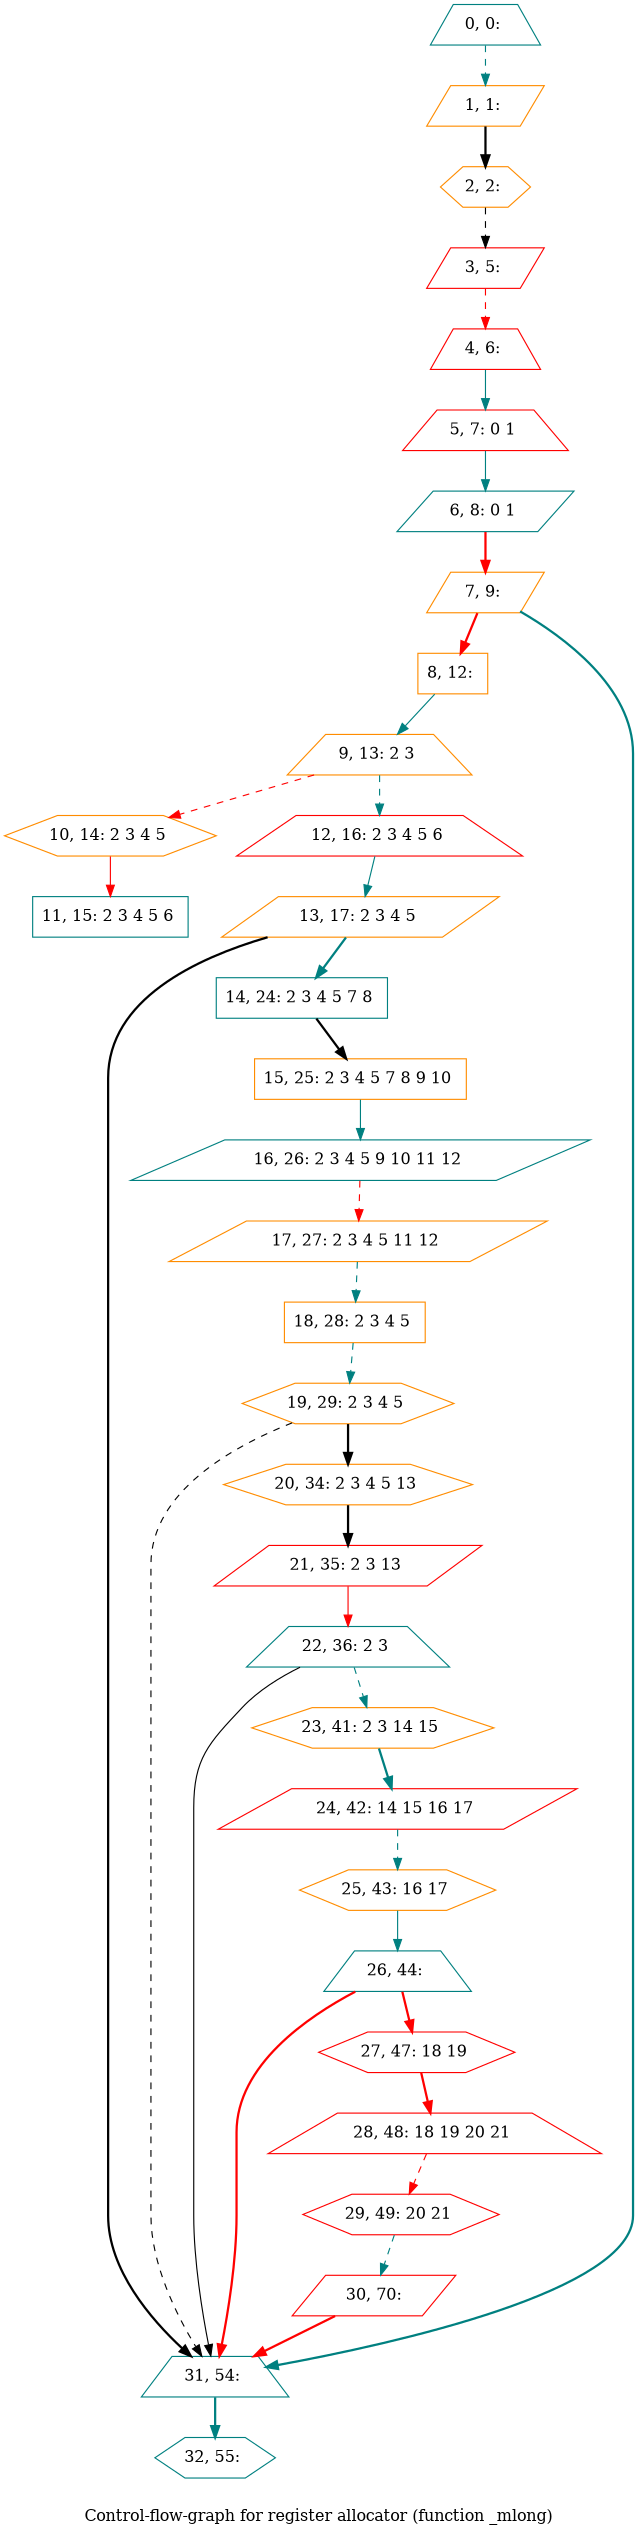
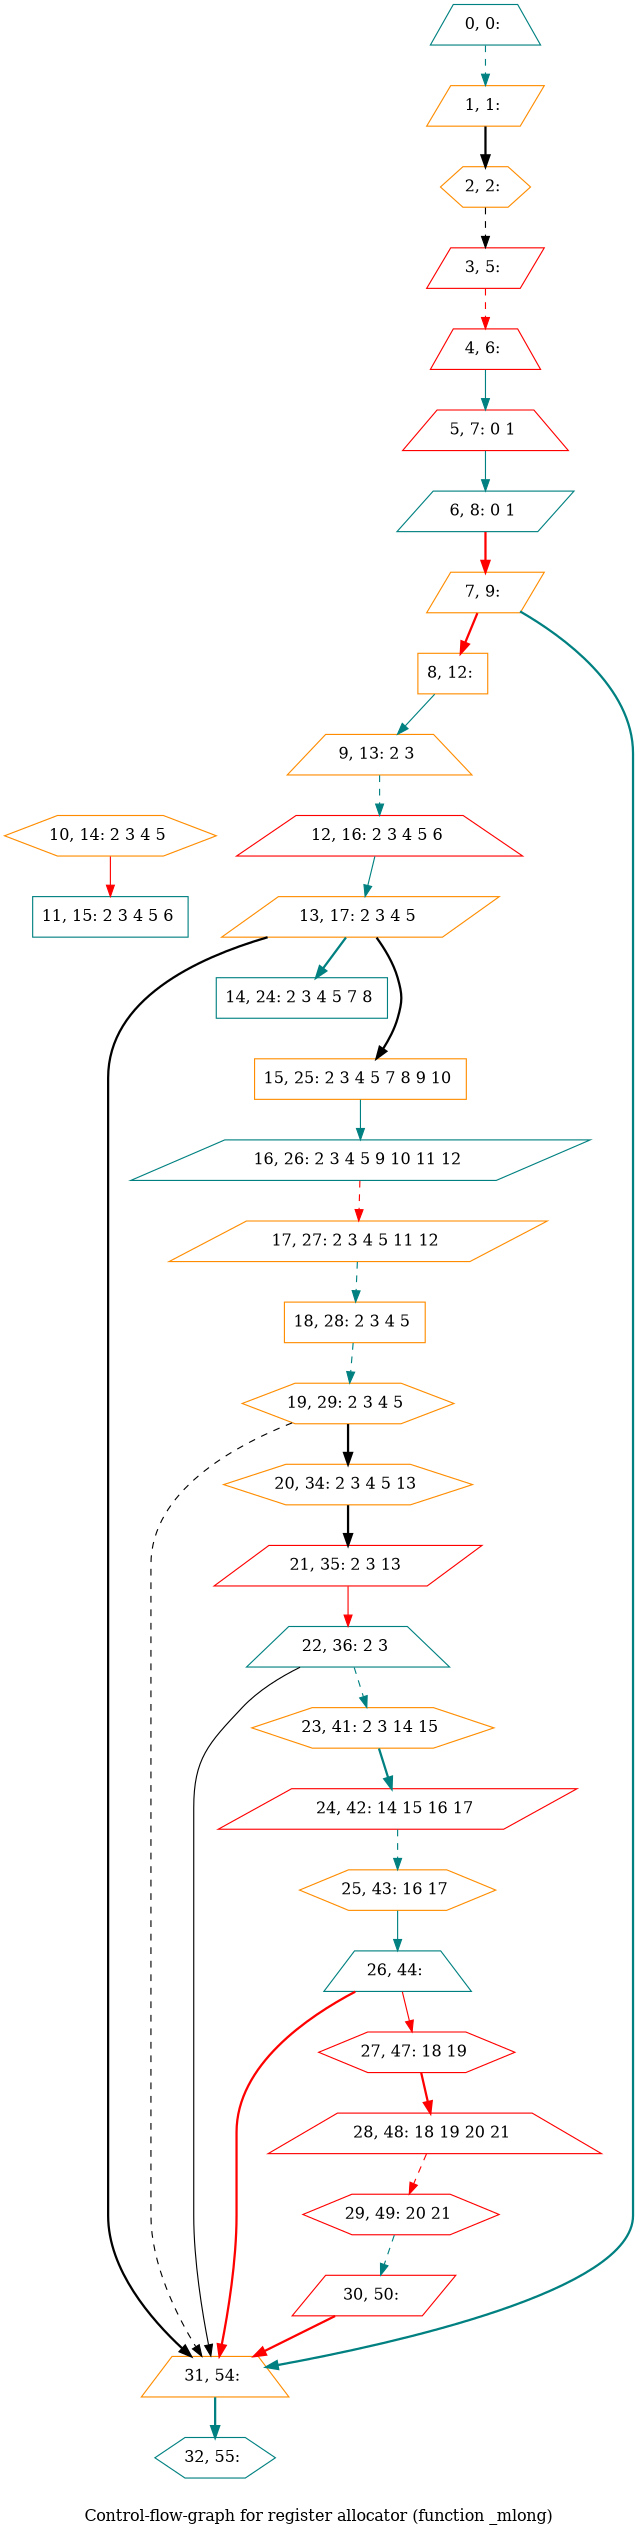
(247, 795) -> none
(328, 1034) -> (401, 992)
(406, 2006) -> (406, 2006)
(374, 2296) -> (374, 2296)
(215, 2377) -> (215, 2377)
